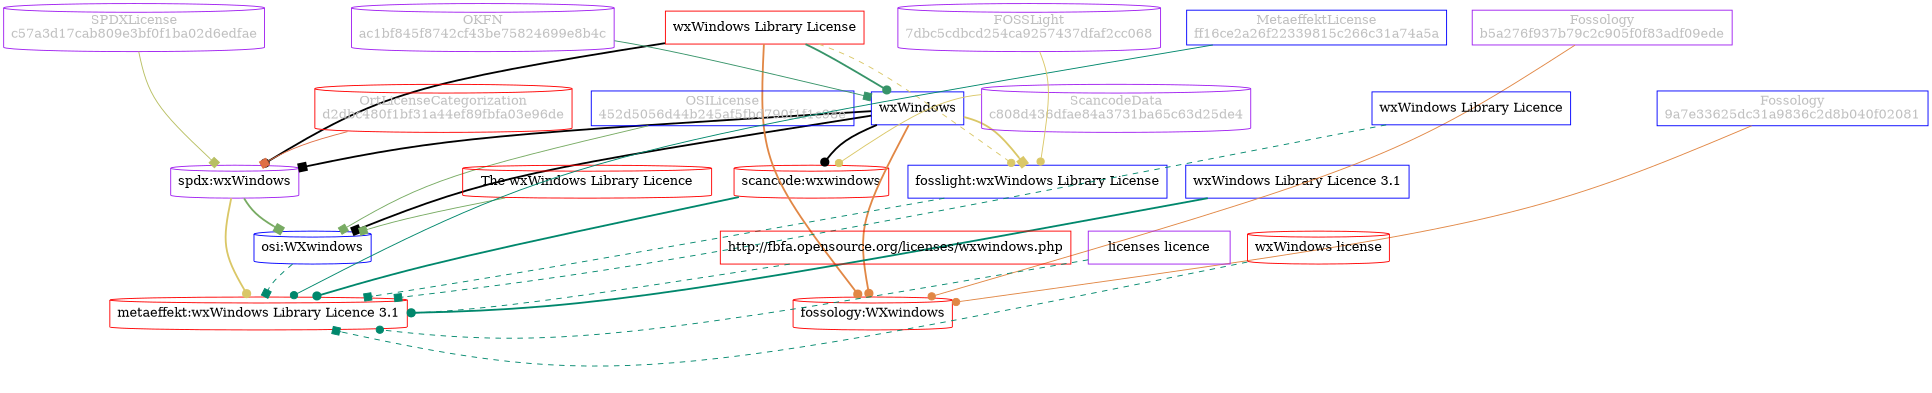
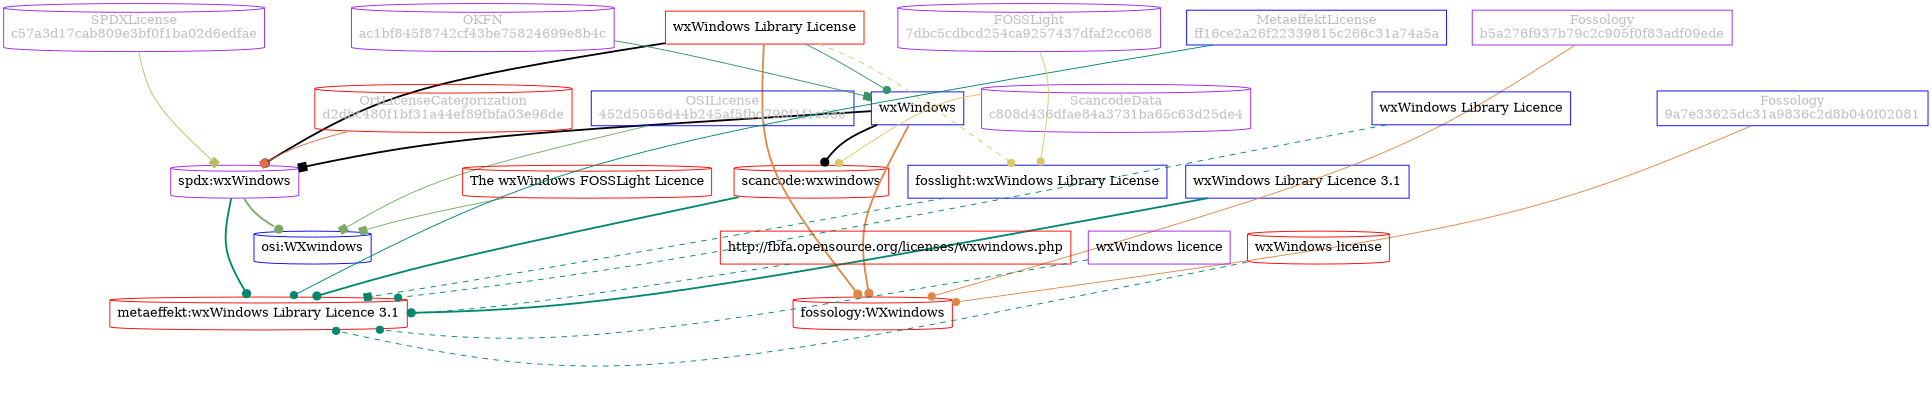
(845, 65) -> (845, 65)
(995, 132) -> none
(574, 165) -> none
(587, 182) -> (587, 182)
(257, 214) -> (257, 214)
(896, 219) -> (896, 219)
(226, 246) -> (226, 246)
(1159, 248) -> (1159, 248)
(280, 275) -> none
(796, 348) -> (796, 348)
